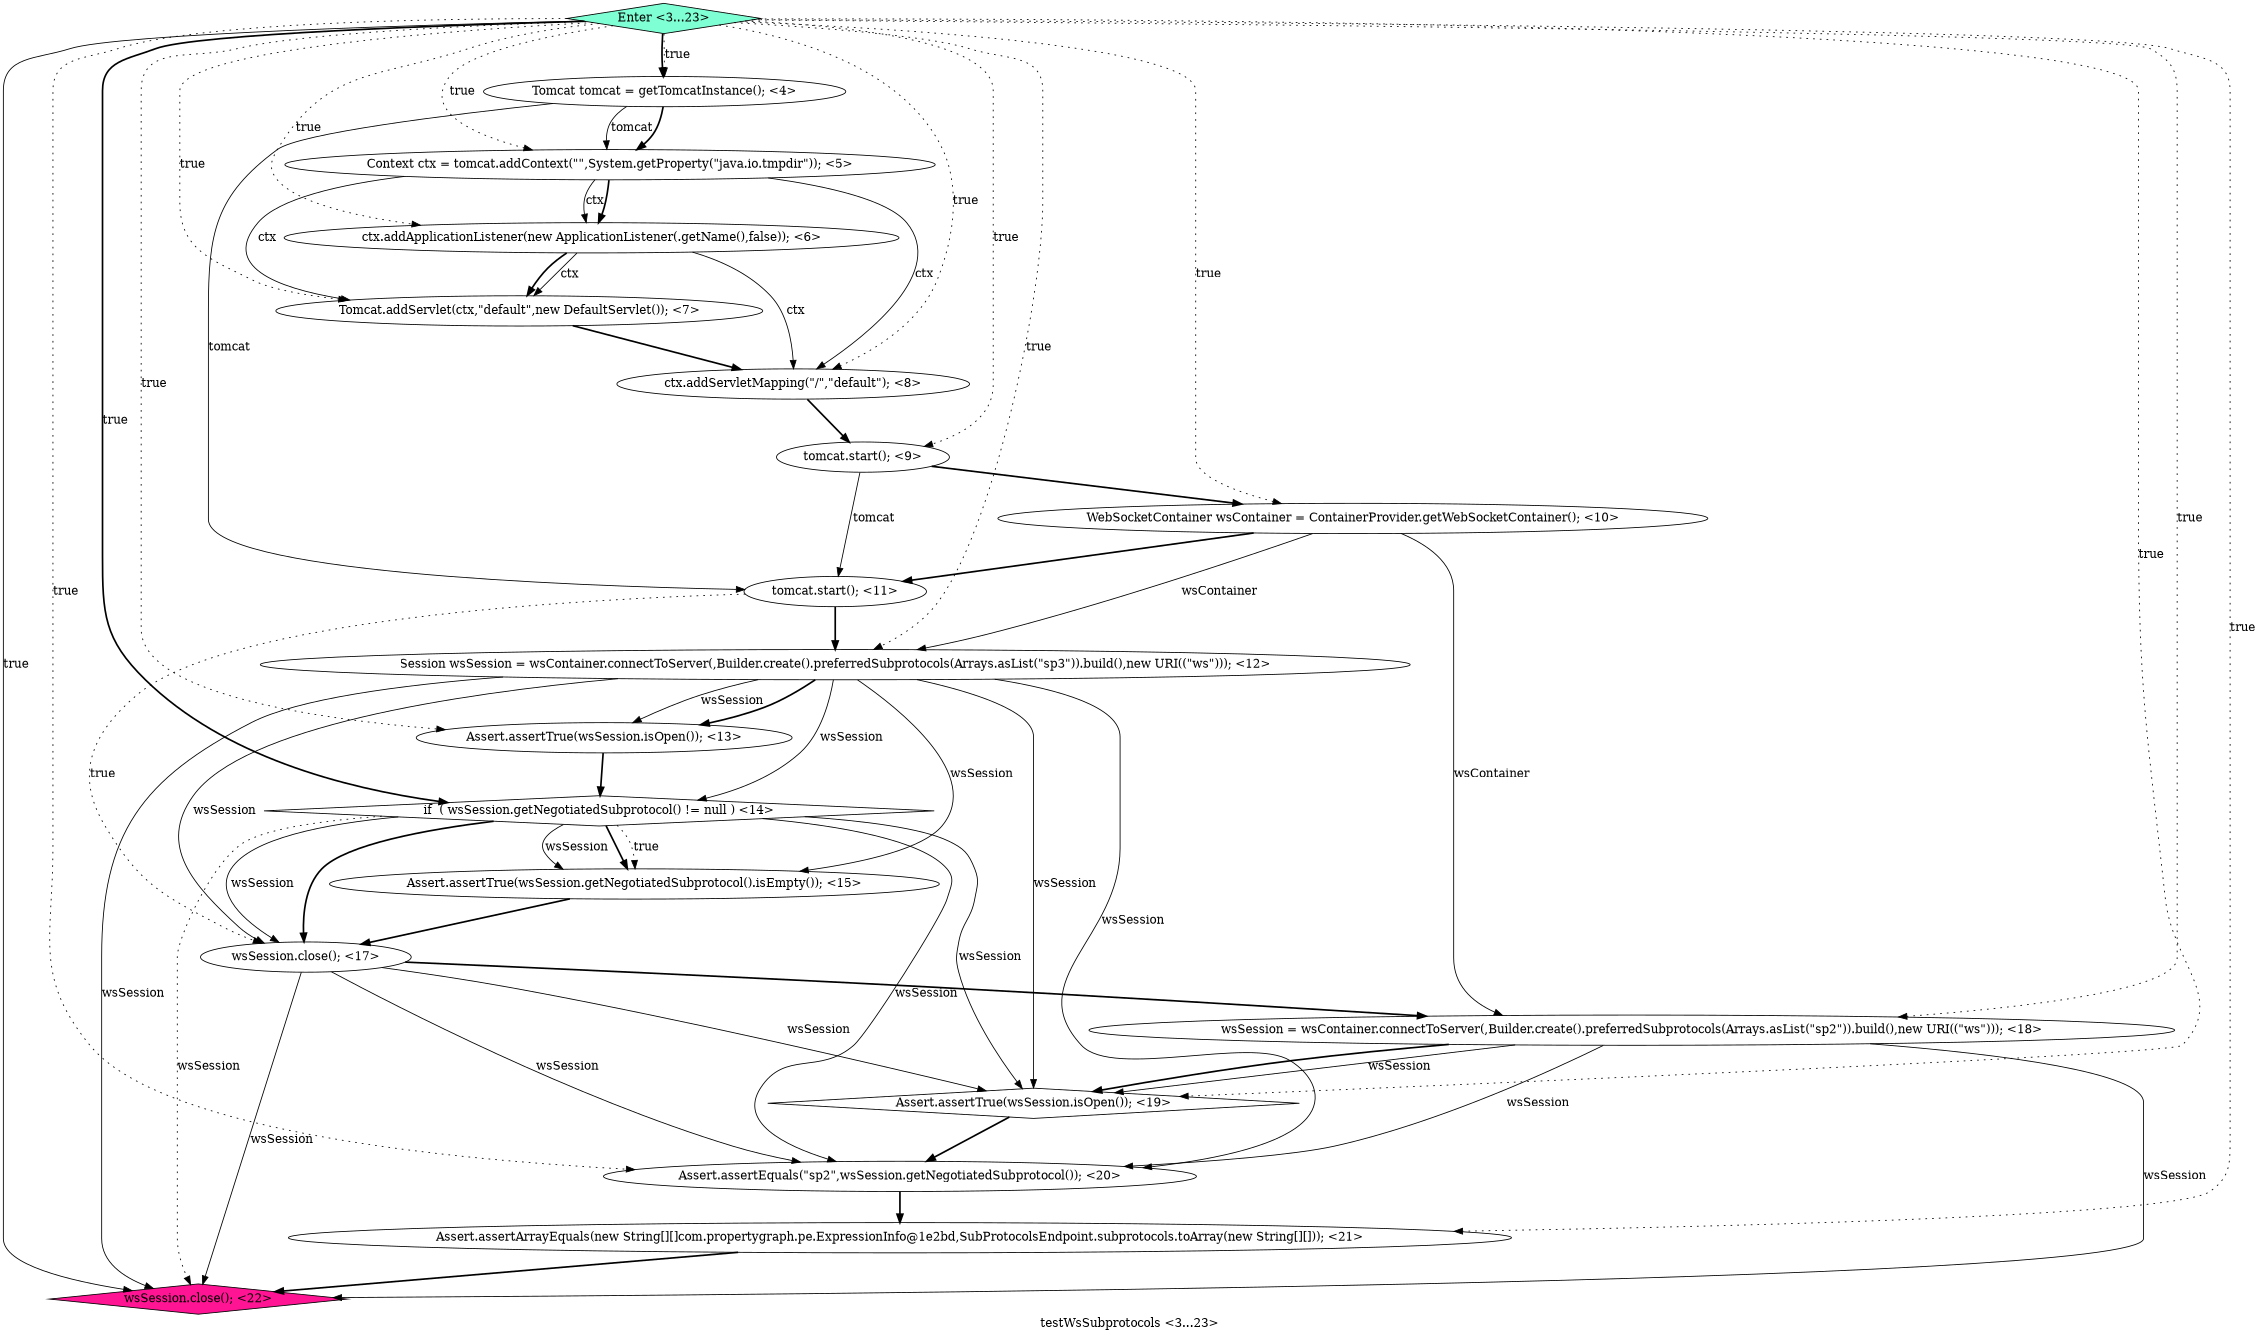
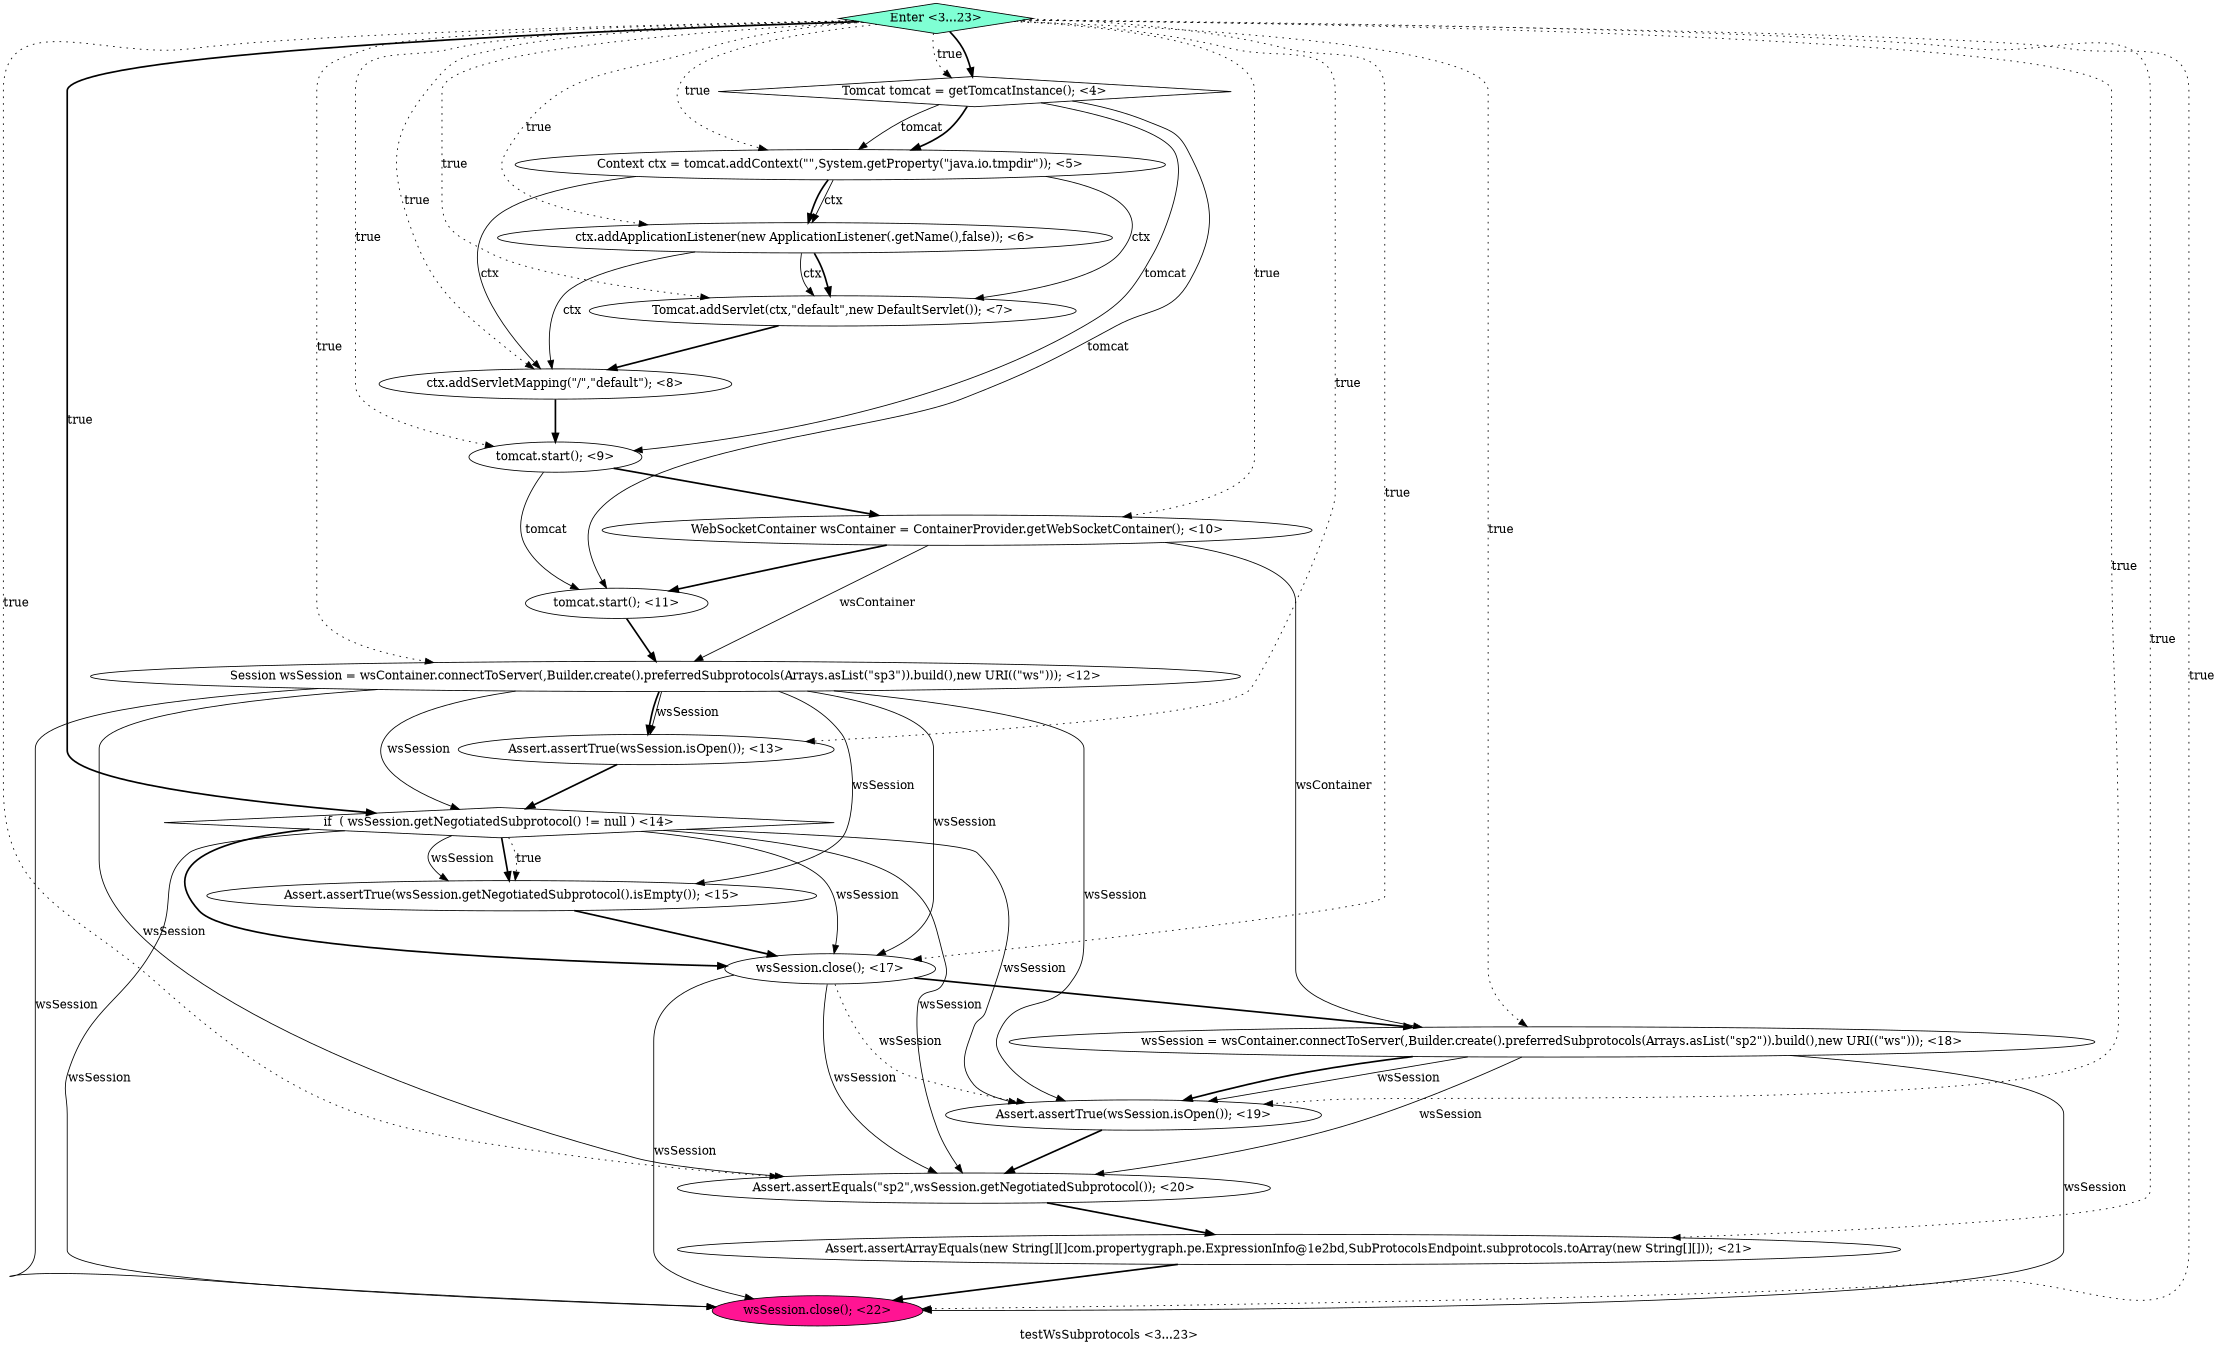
(665, 92) -> (975, 92)
none -> (1036, 351)
(3, 433) -> (2189, 721)
(266, 643) -> (1385, 539)
(177, 980) -> (90, 1262)
(681, 1021) -> (904, 1074)
(1034, 1103) -> (1134, 1115)
(198, 1299) -> (818, 1311)
